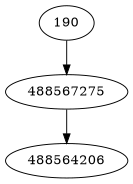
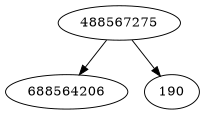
(67, 53) -> (143, 54)
(67, 161) -> (67, 92)
